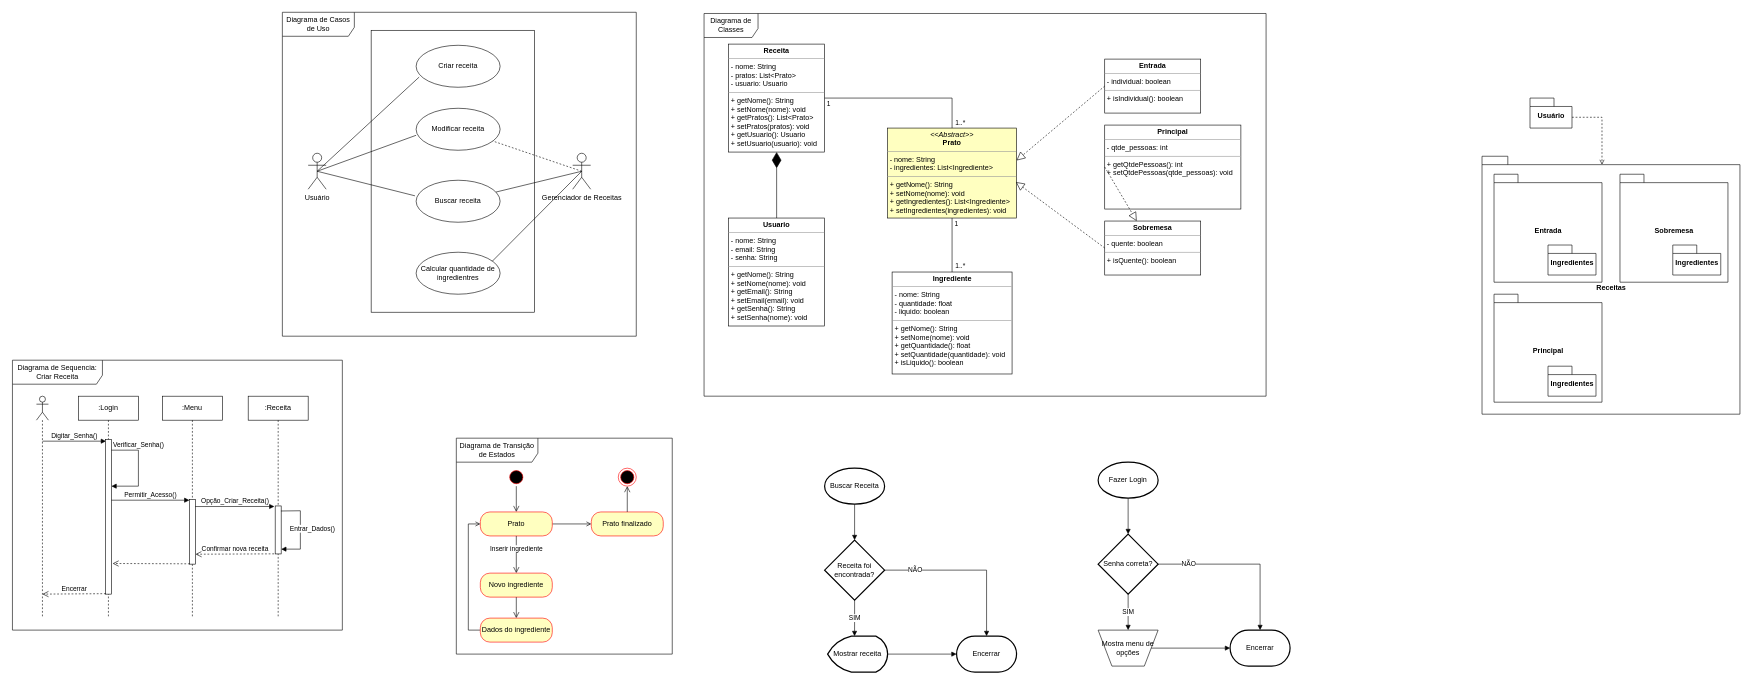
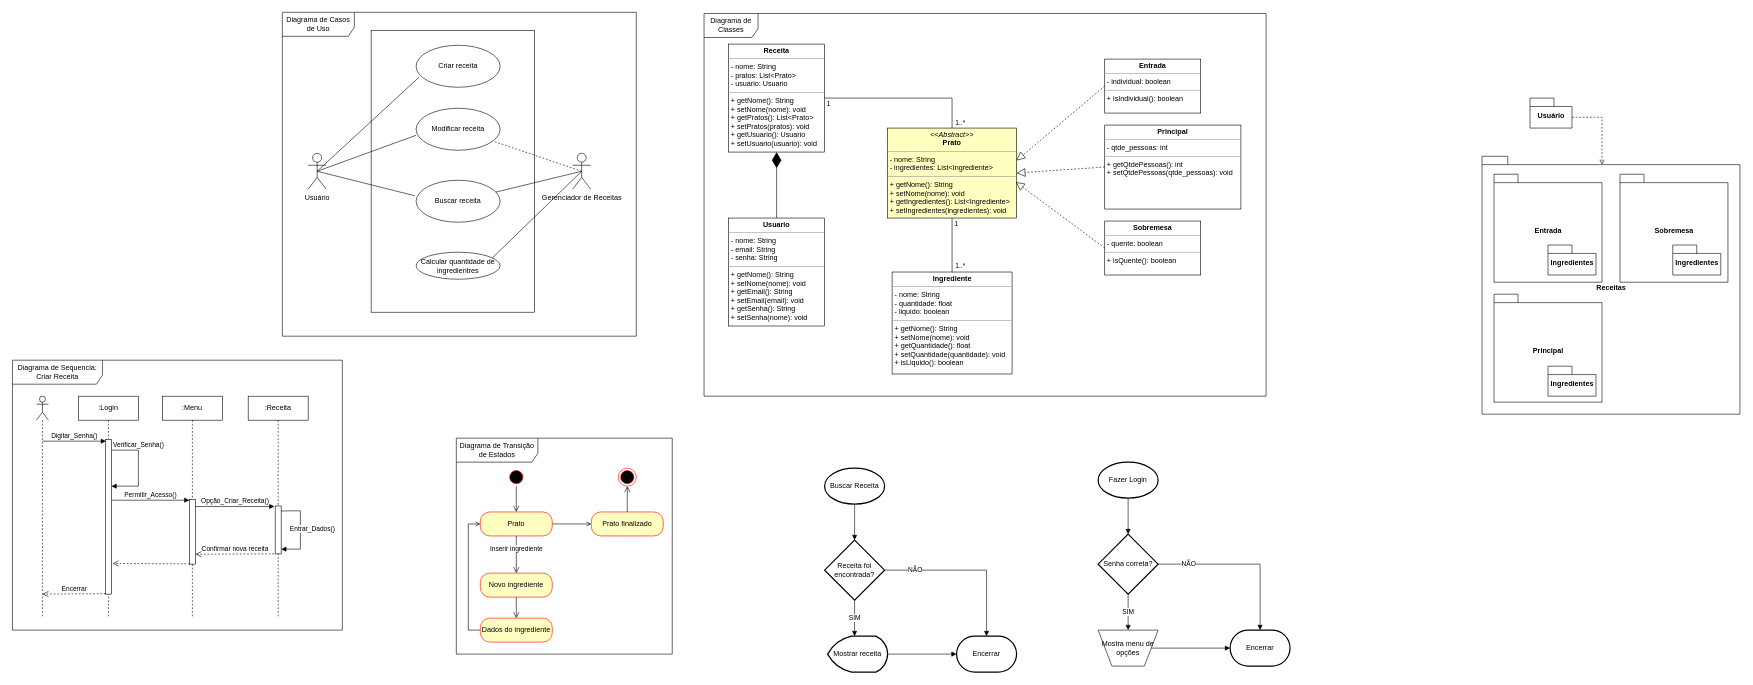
(1119, 190) -> (1066, 170)
(458, 273) -> (458, 266)
